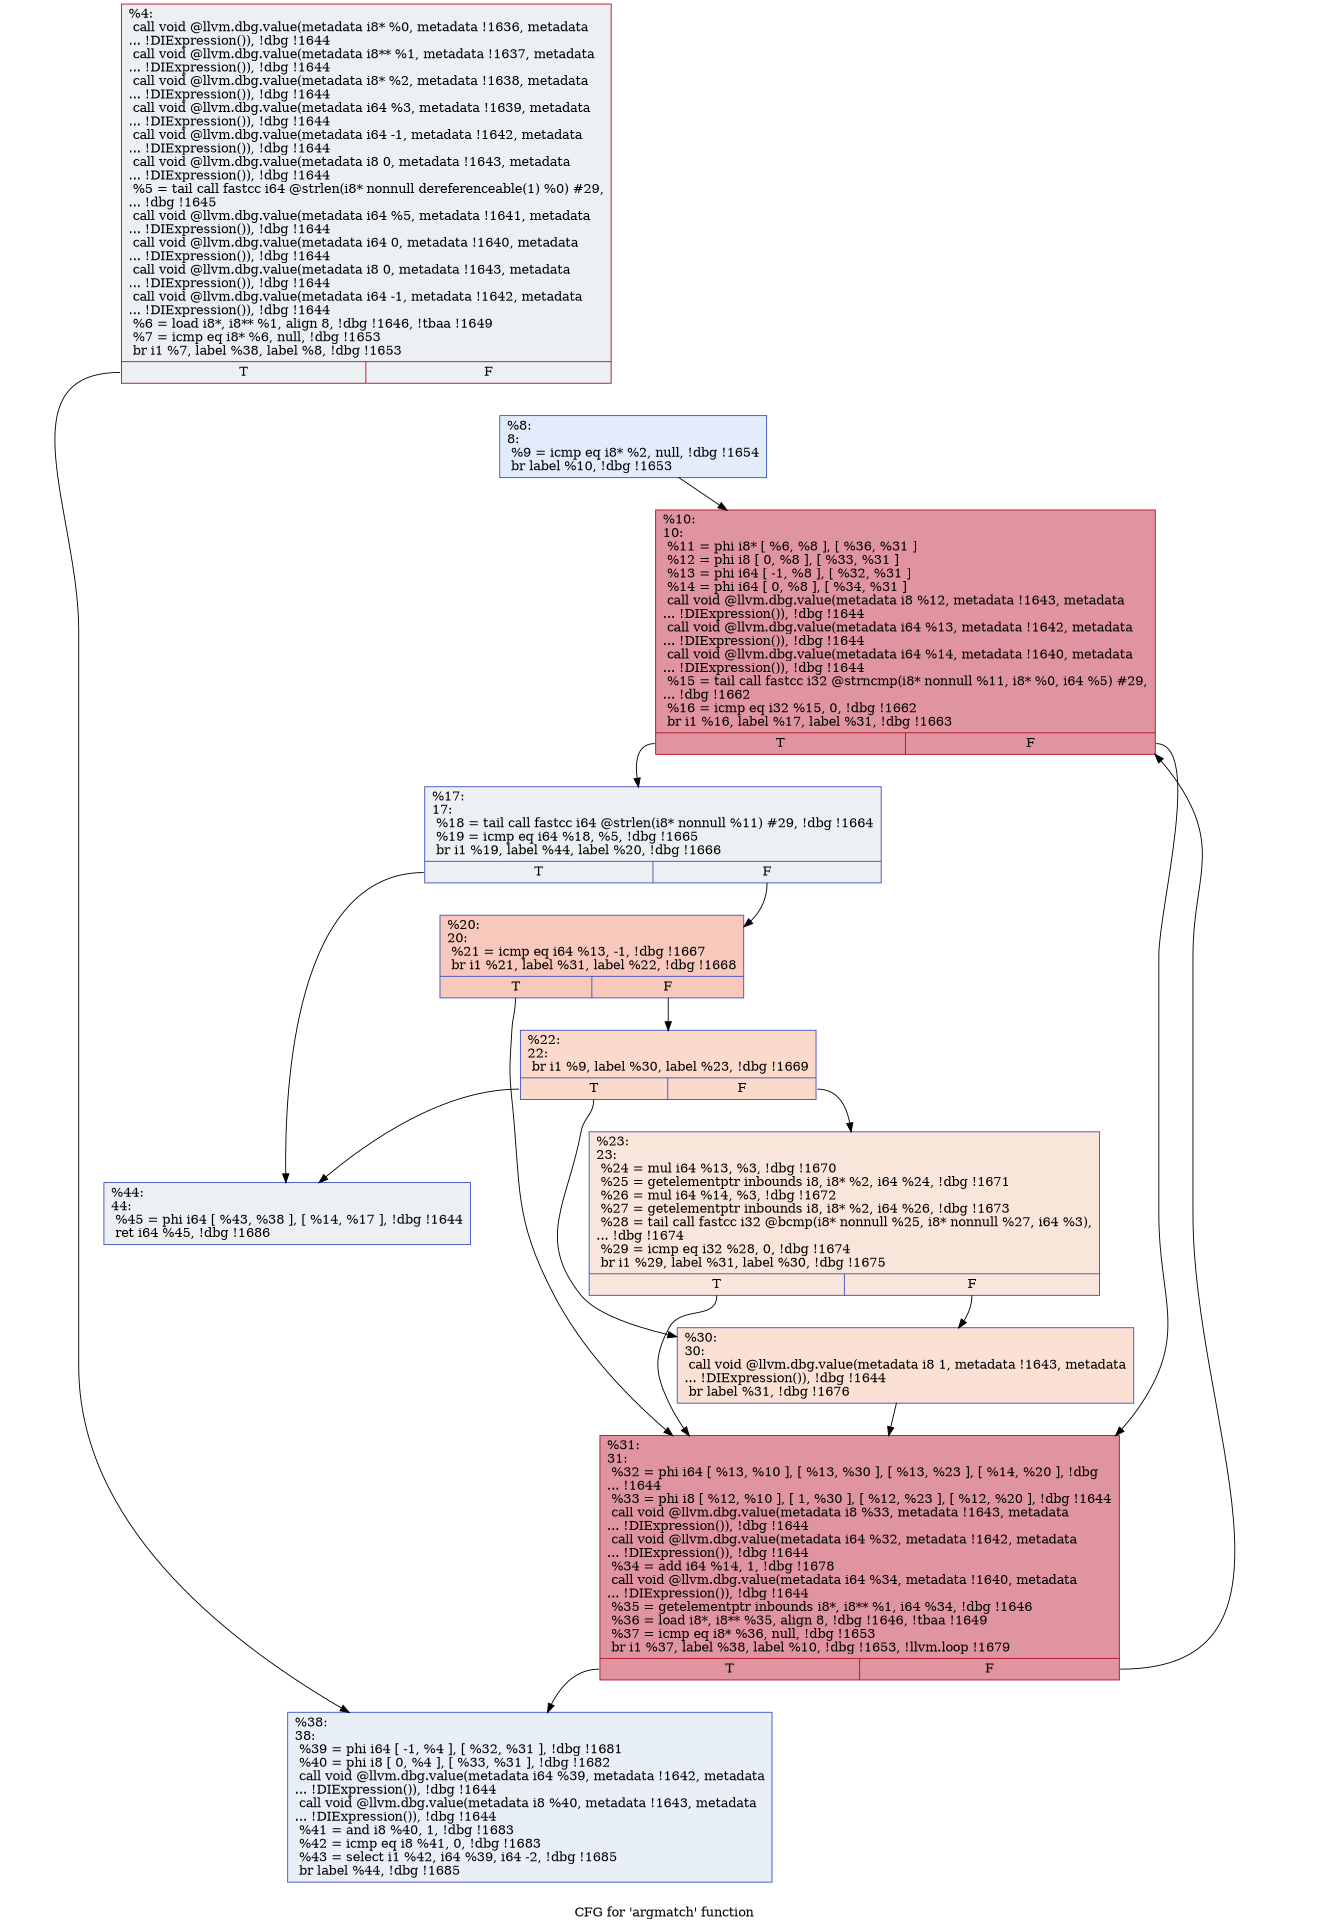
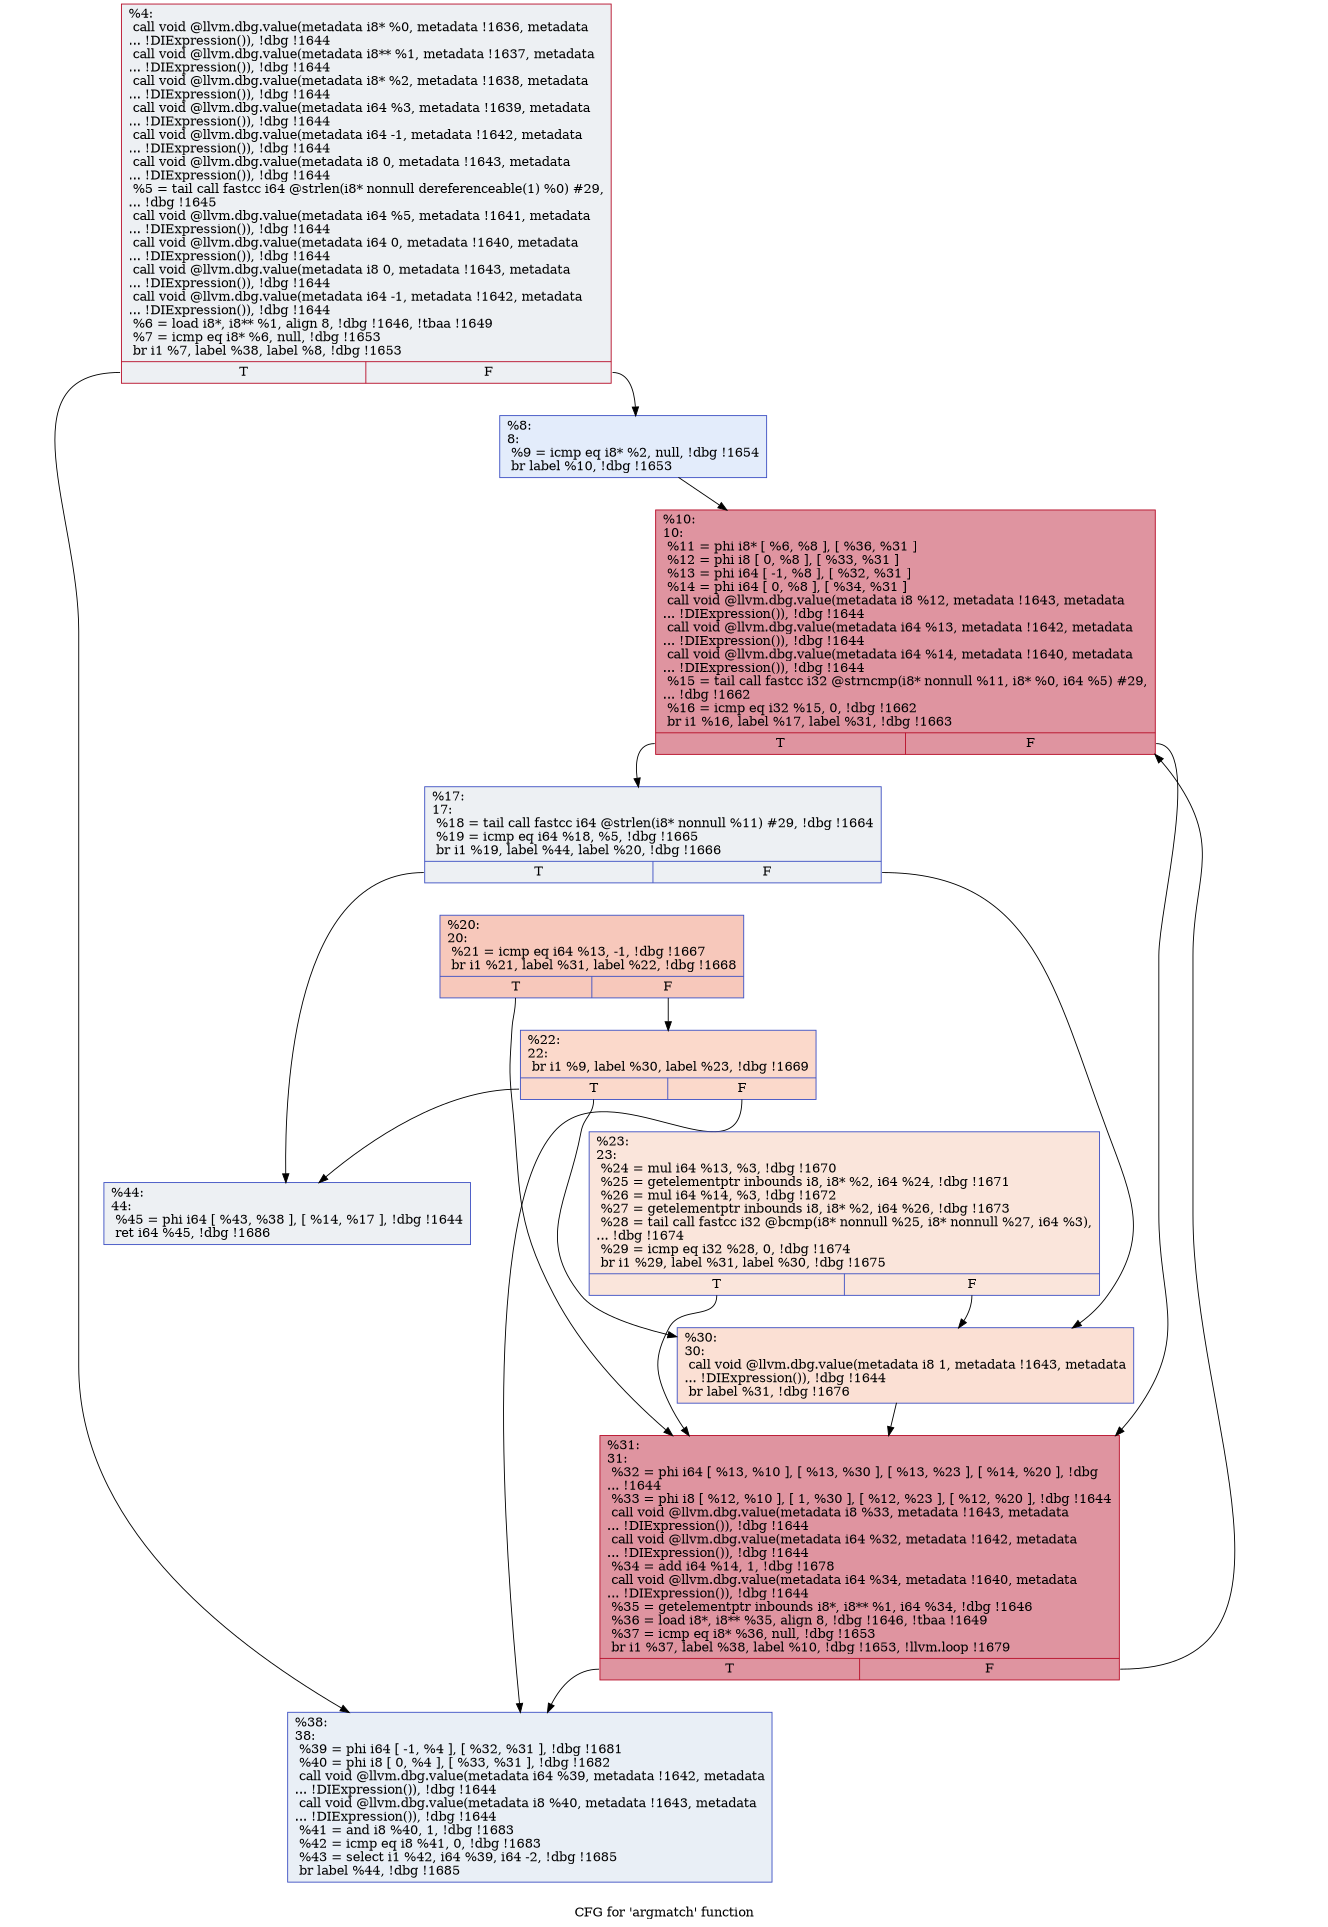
none -> (630, 385)
(763, 904) -> (1080, 1056)
(840, 1099) -> (507, 1306)
